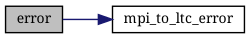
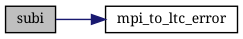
(34, 19) -> (31, 19)
